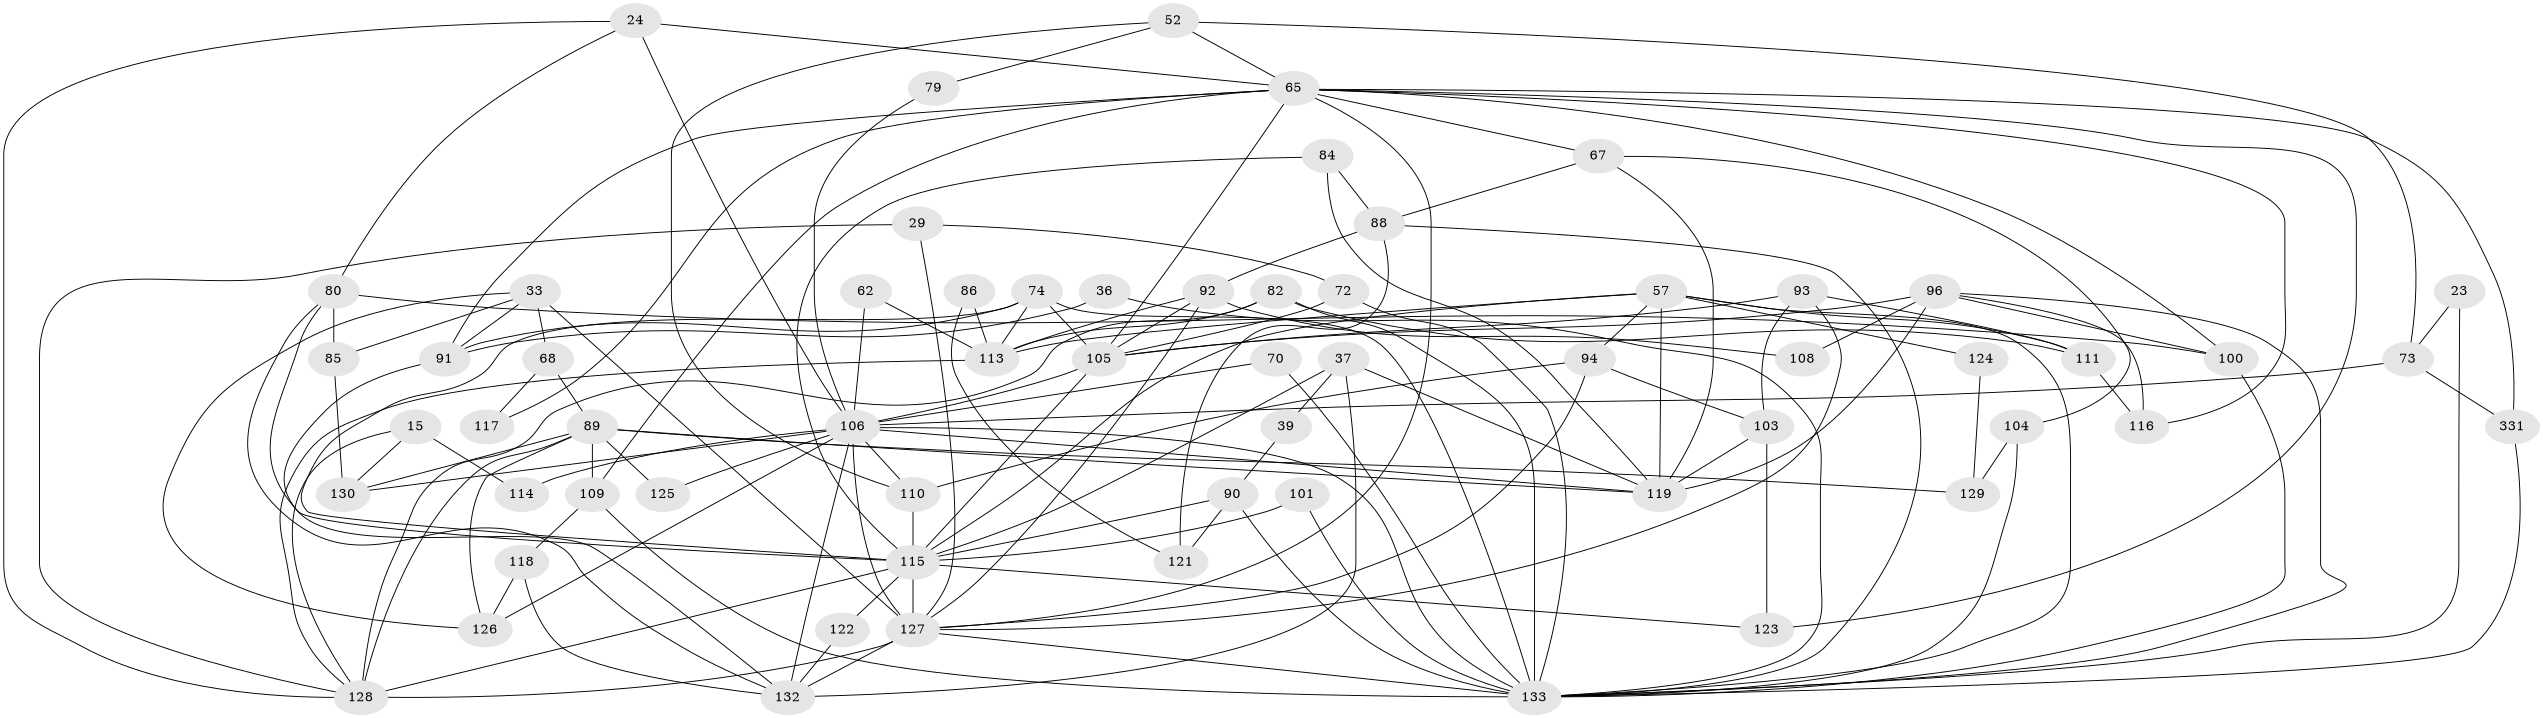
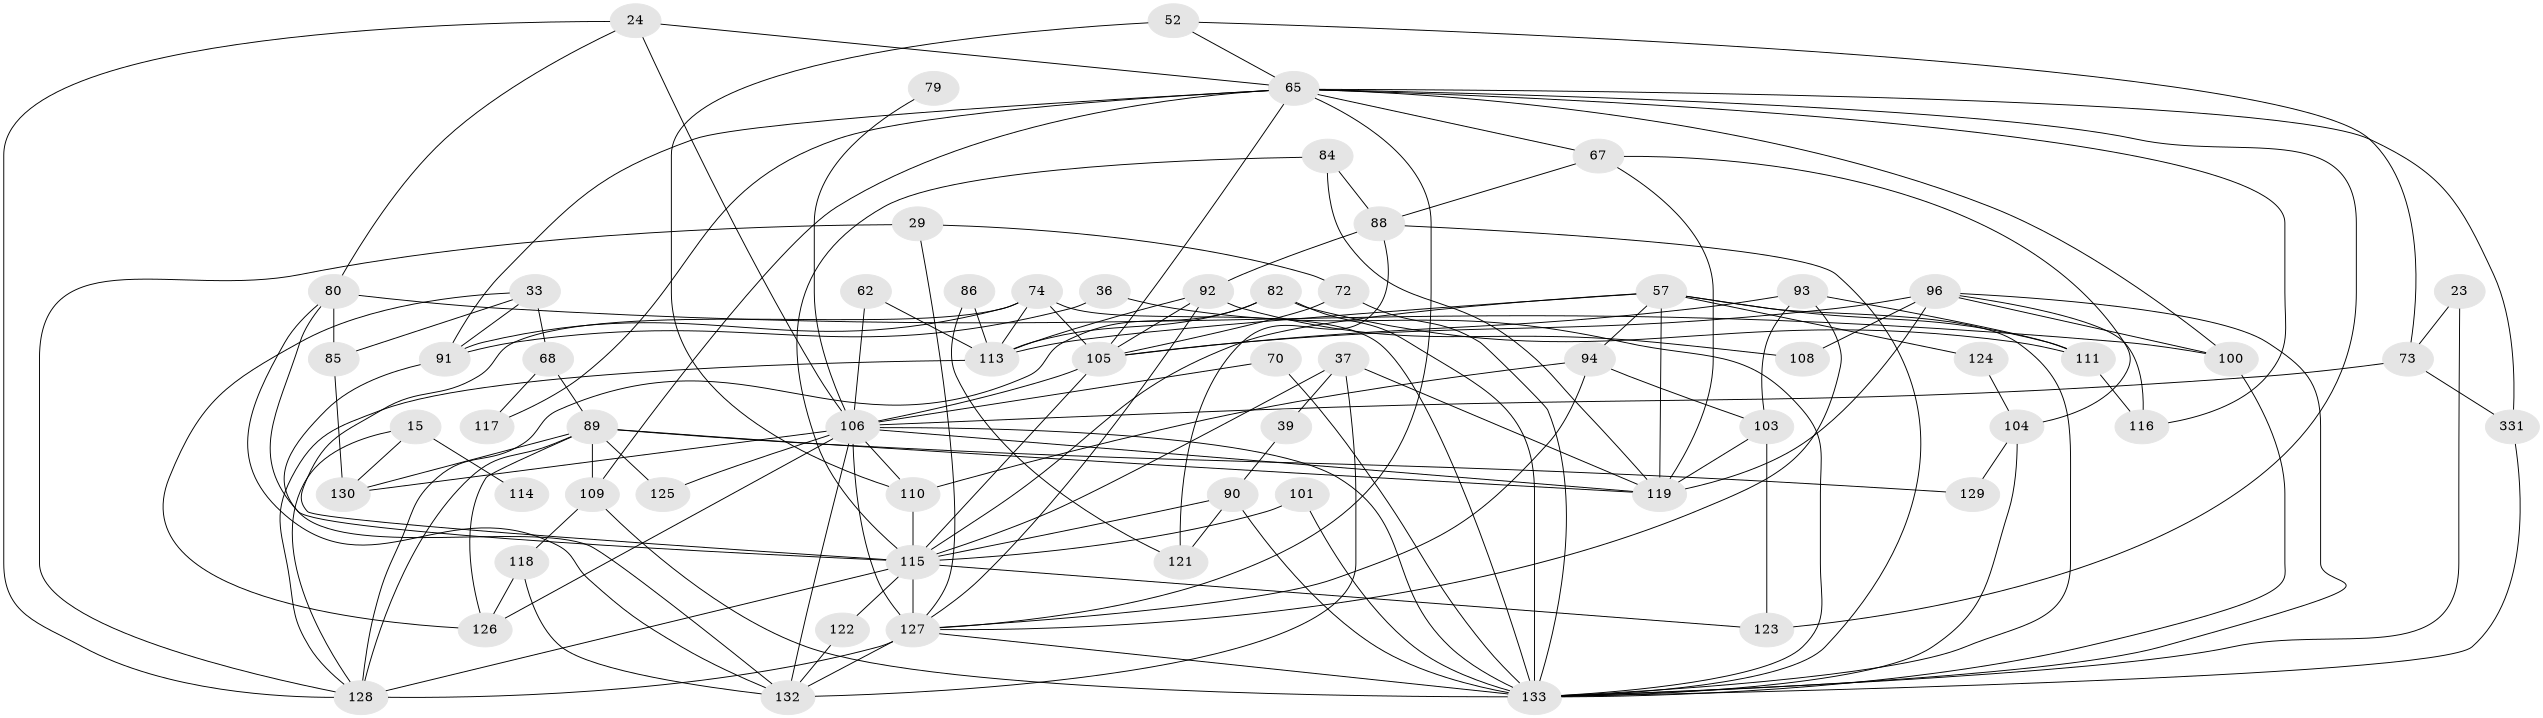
(1054, 54) -> none
(1977, 427) -> (2002, 398)
(683, 449) -> none
(724, 461) -> none
